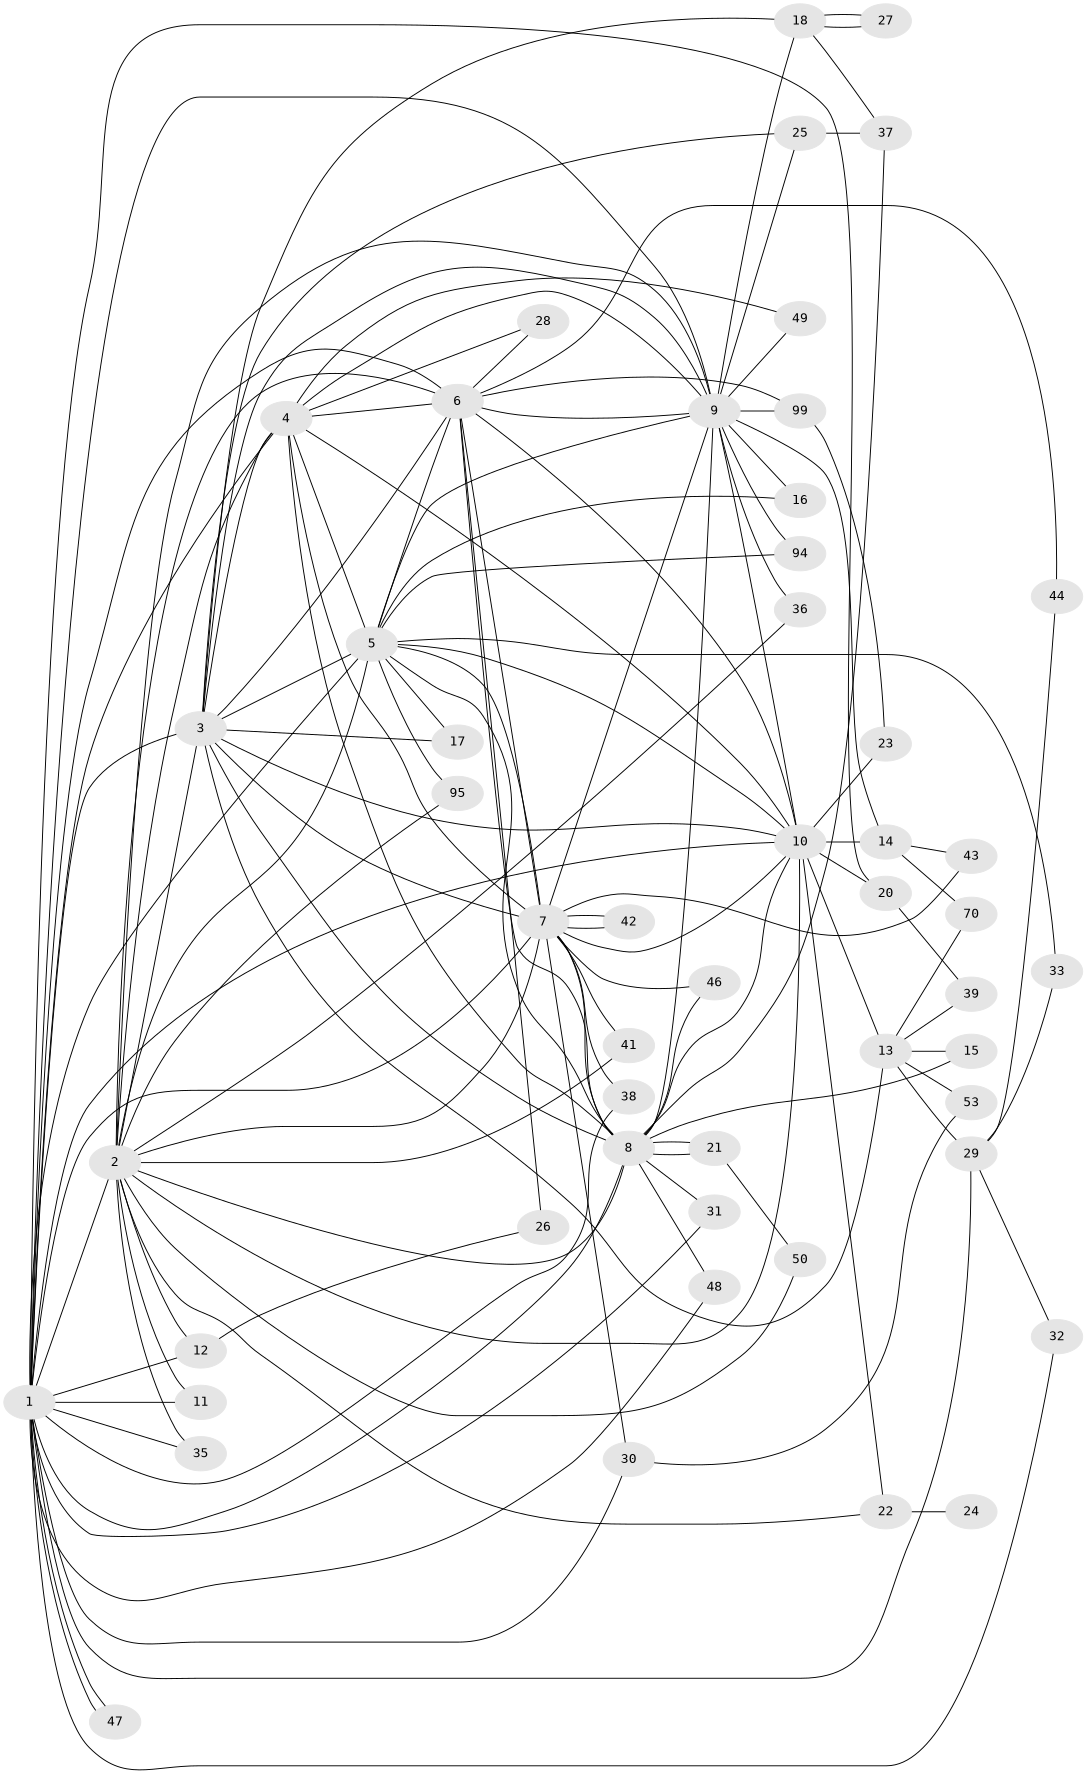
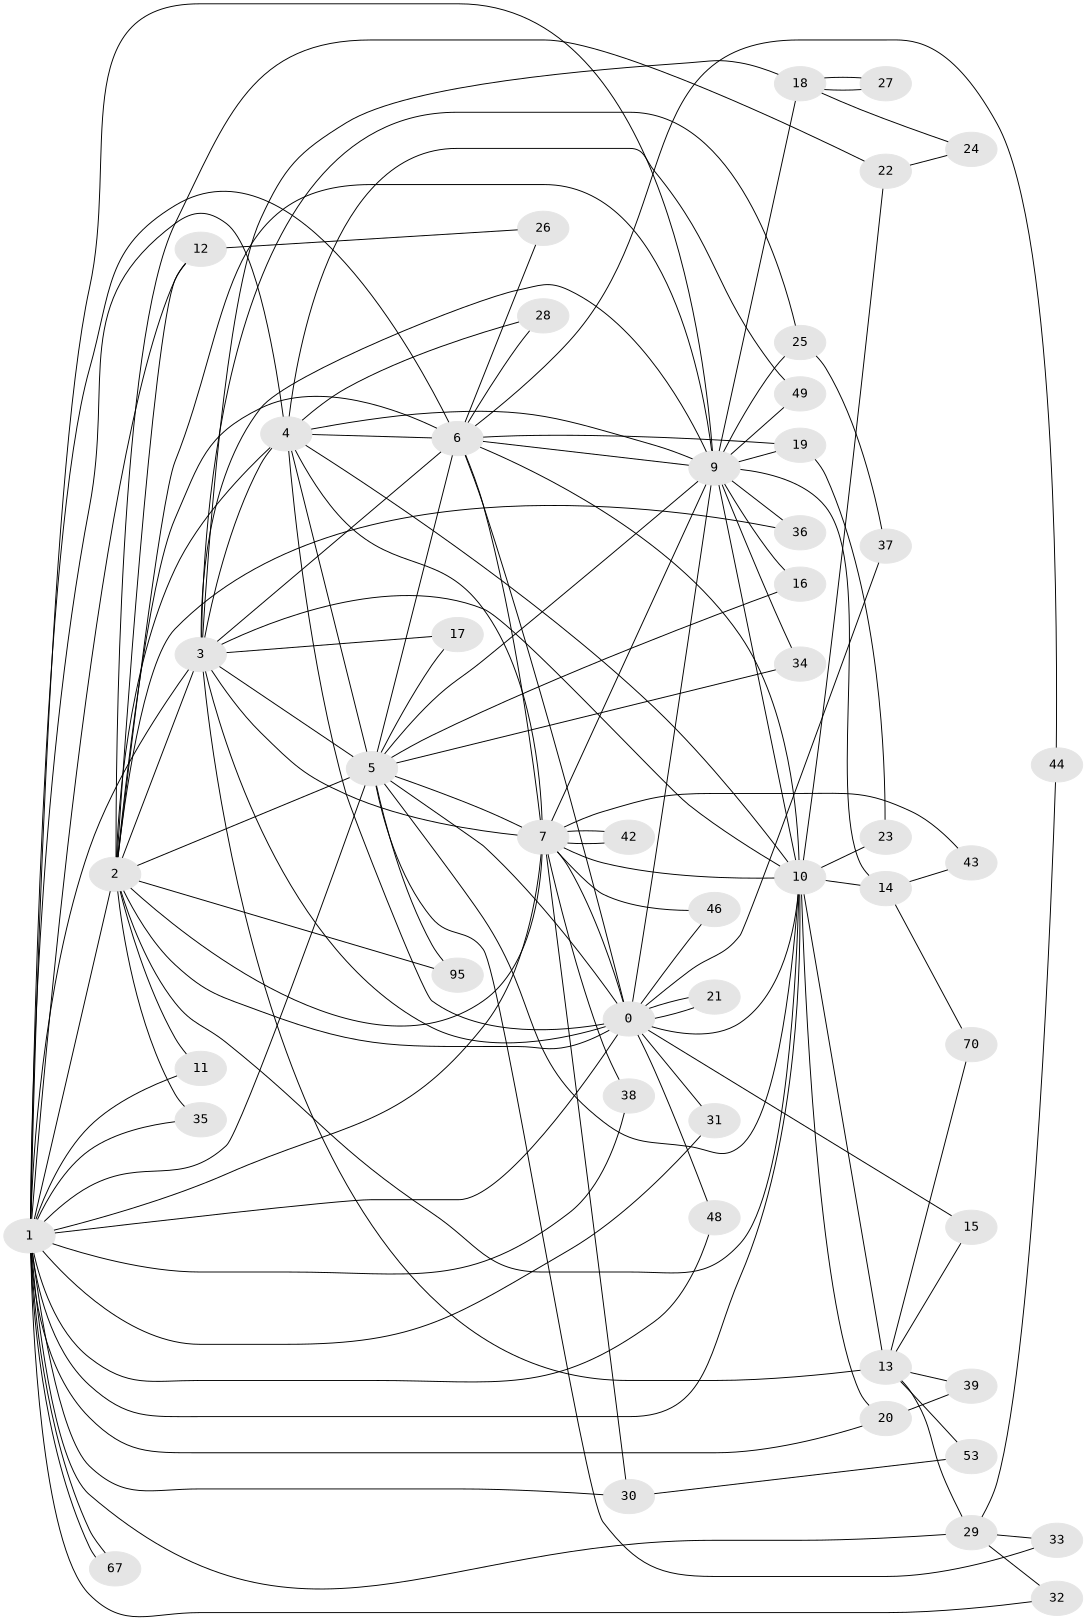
(844, 76) -> (884, 119)
(800, 411) -> (800, 445)
(800, 554) -> (800, 664)
(629, 1046) -> none
(629, 1148) -> (629, 1019)
(800, 1260) -> none
(115, 1722) -> (115, 1569)
